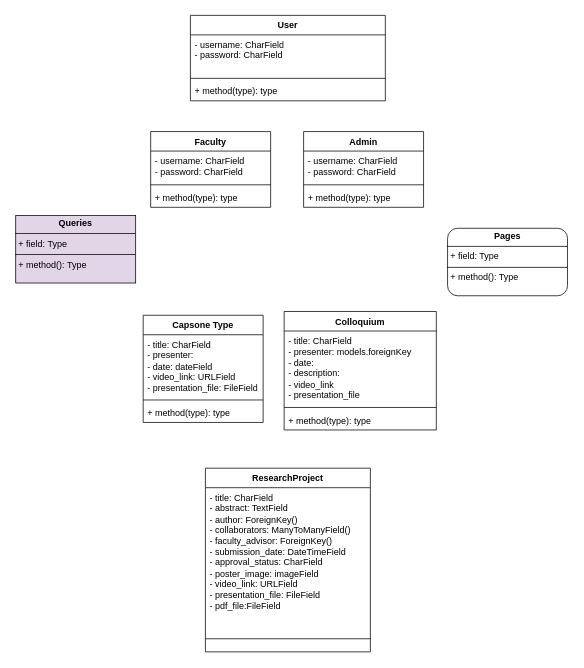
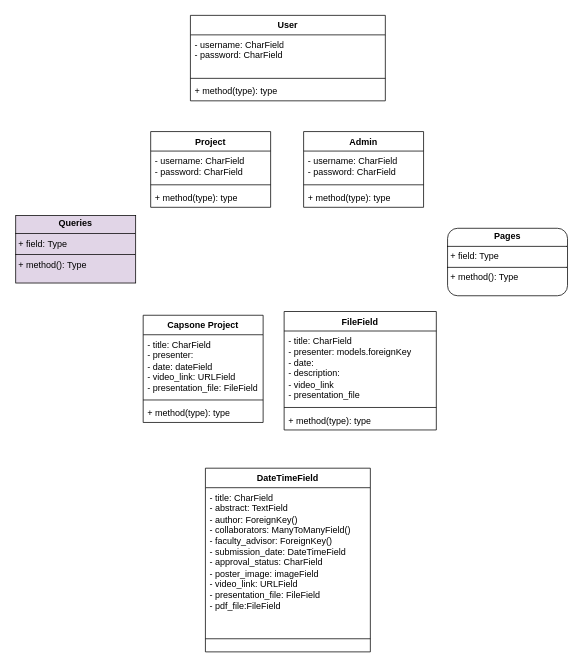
(210, 142) -> (210, 142)
(360, 322) -> (360, 322)
(203, 326) -> (203, 326)
(288, 479) -> (288, 479)
